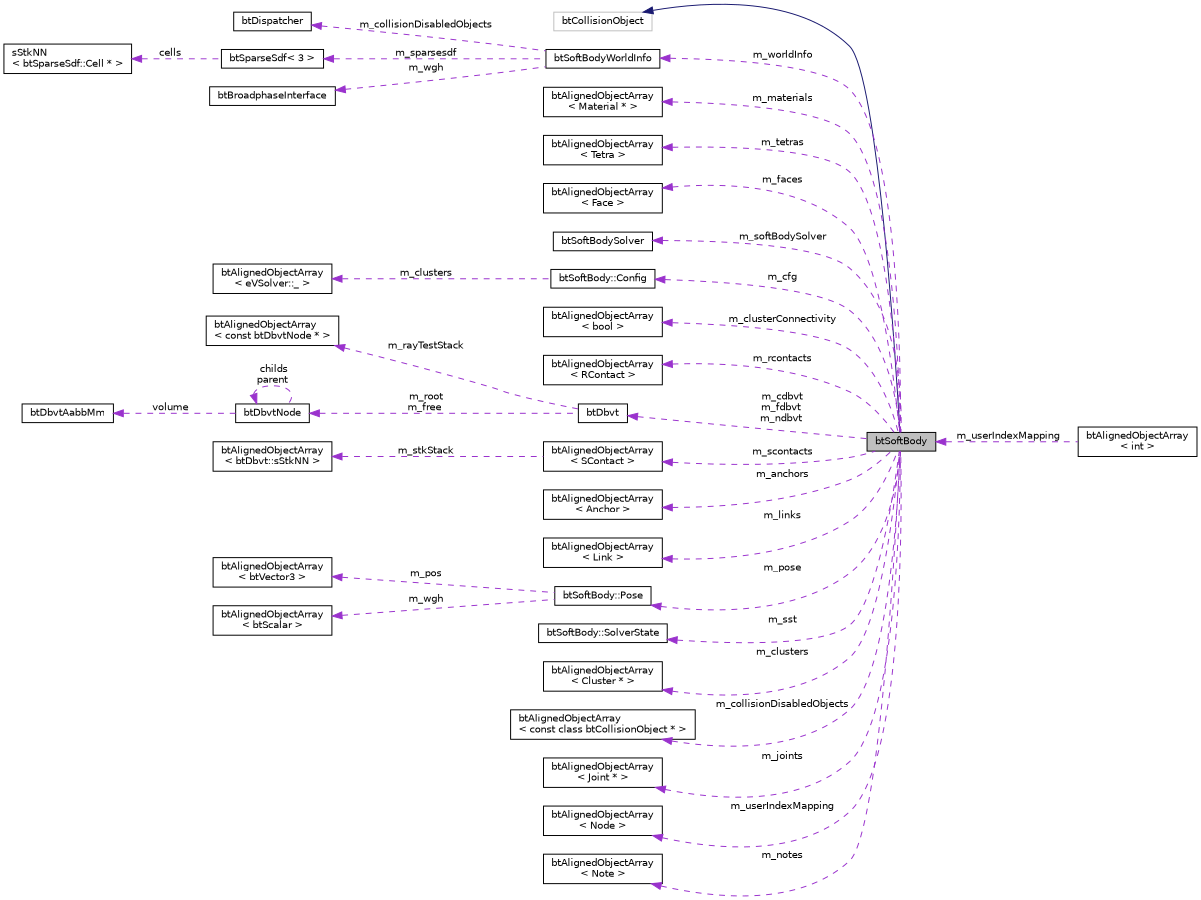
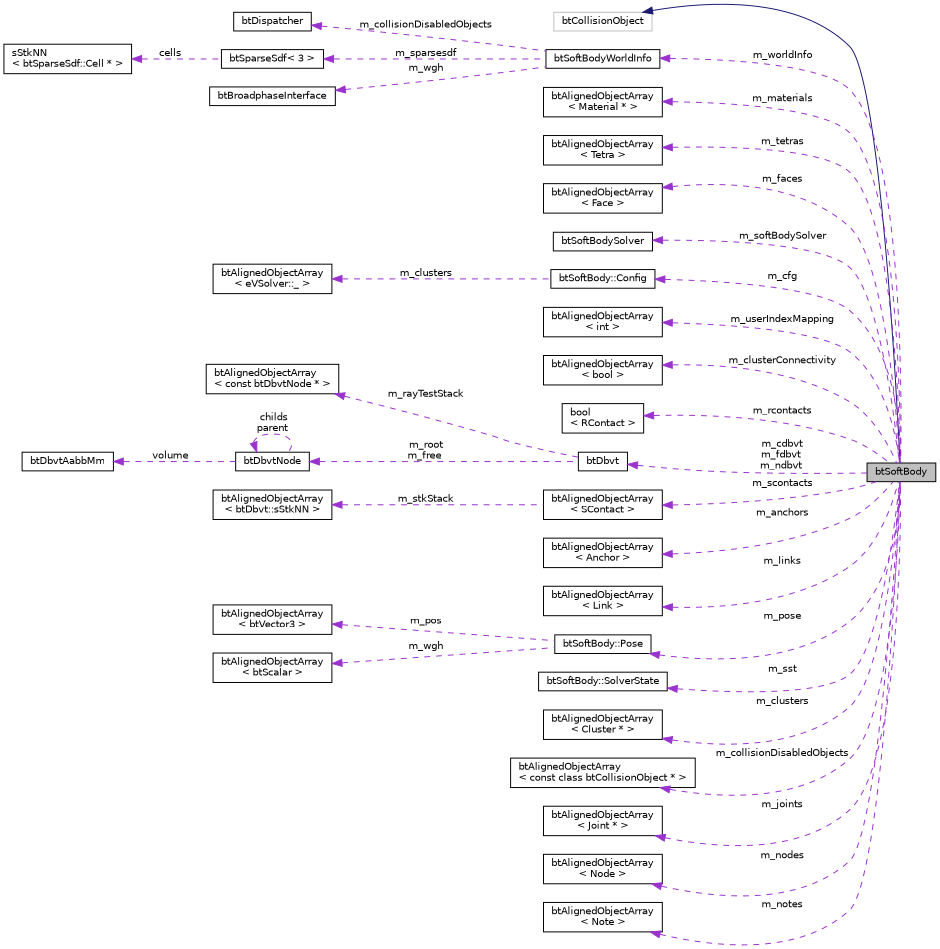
(603, 370) -> (603, 418)
(1012, 442) -> (824, 340)
(781, 807) -> (781, 856)
